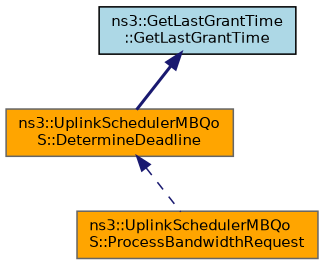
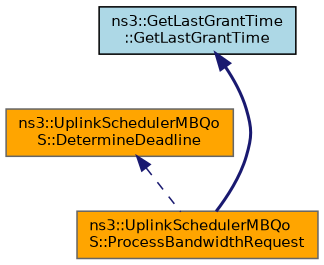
(154, 88) -> (250, 140)
